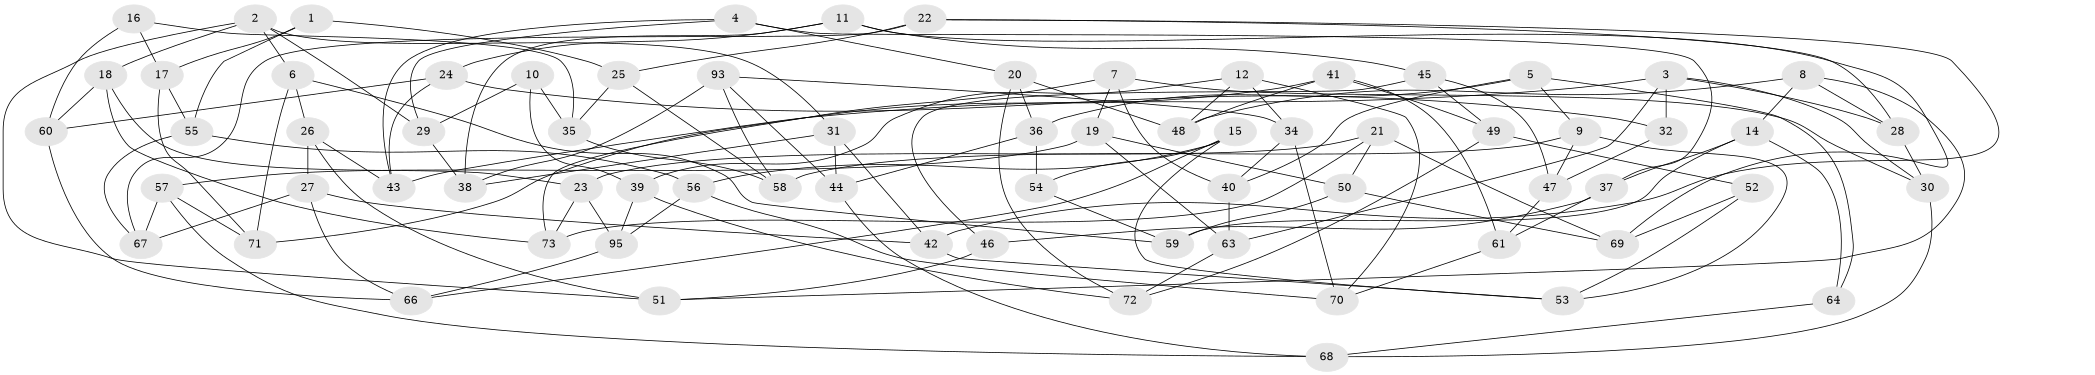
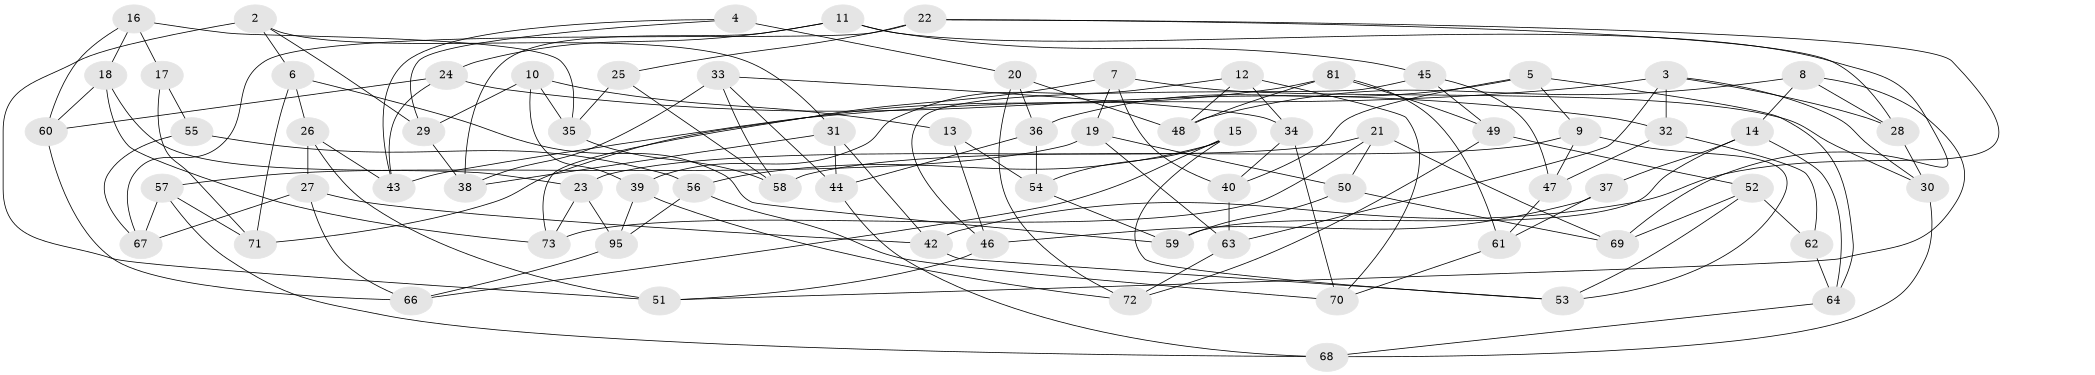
(312, 19) -> none
(1173, 35) -> none
(179, 44) -> (117, 53)
(718, 75) -> (718, 75)
(1334, 75) -> (1334, 75)
none -> (950, 132)
none -> (1812, 245)
